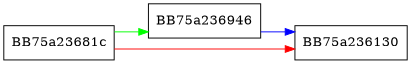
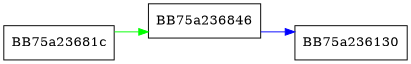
(205, 21) -> (205, 21)
(200, 49) -> none
